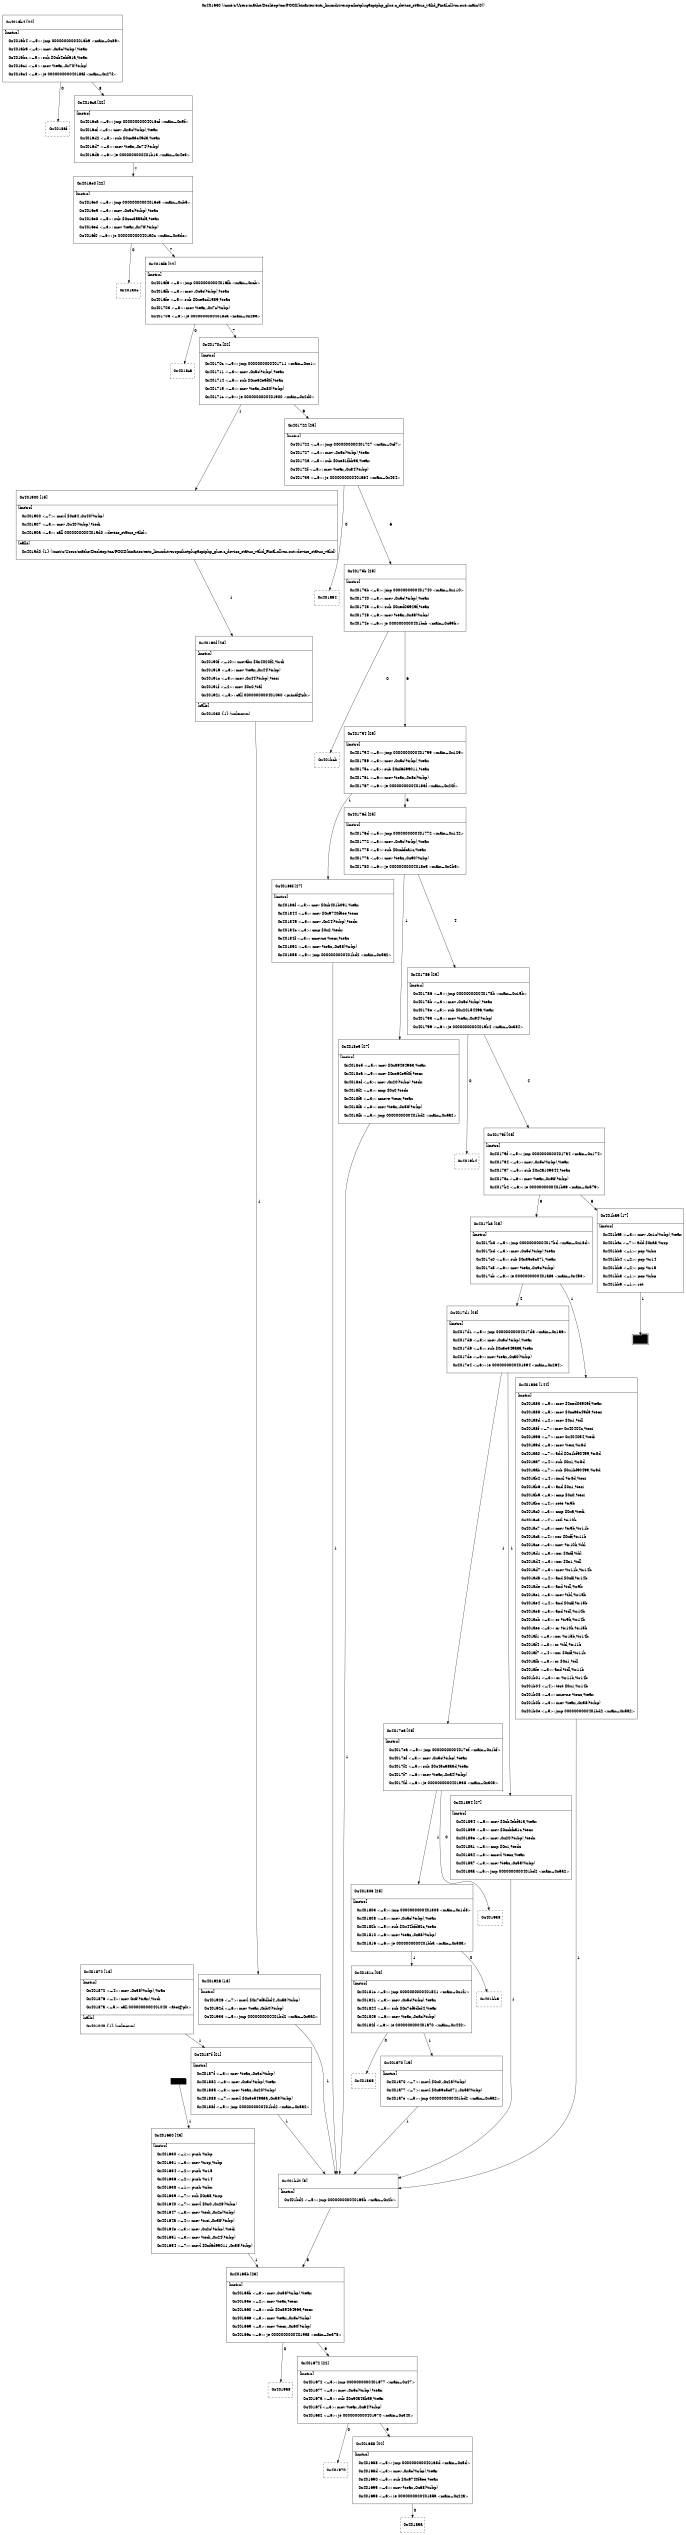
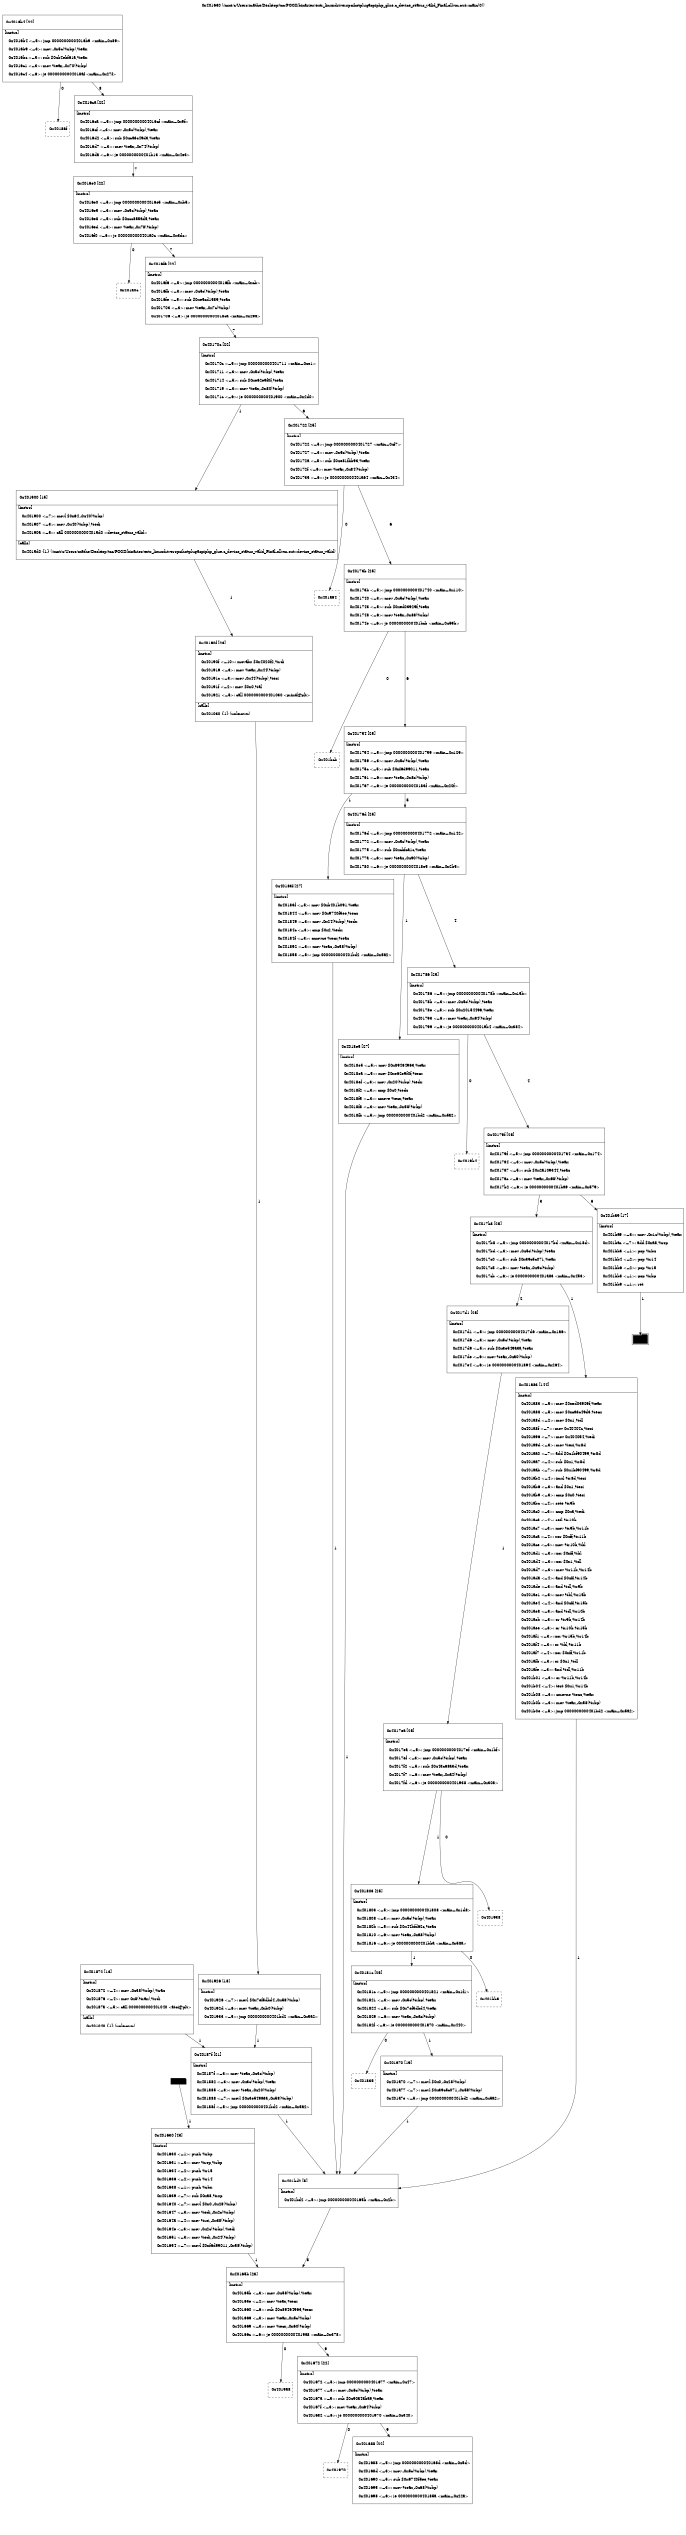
(182, 371) -> none
(511, 1838) -> none
(324, 2094) -> (256, 2035)
(413, 2525) -> none
